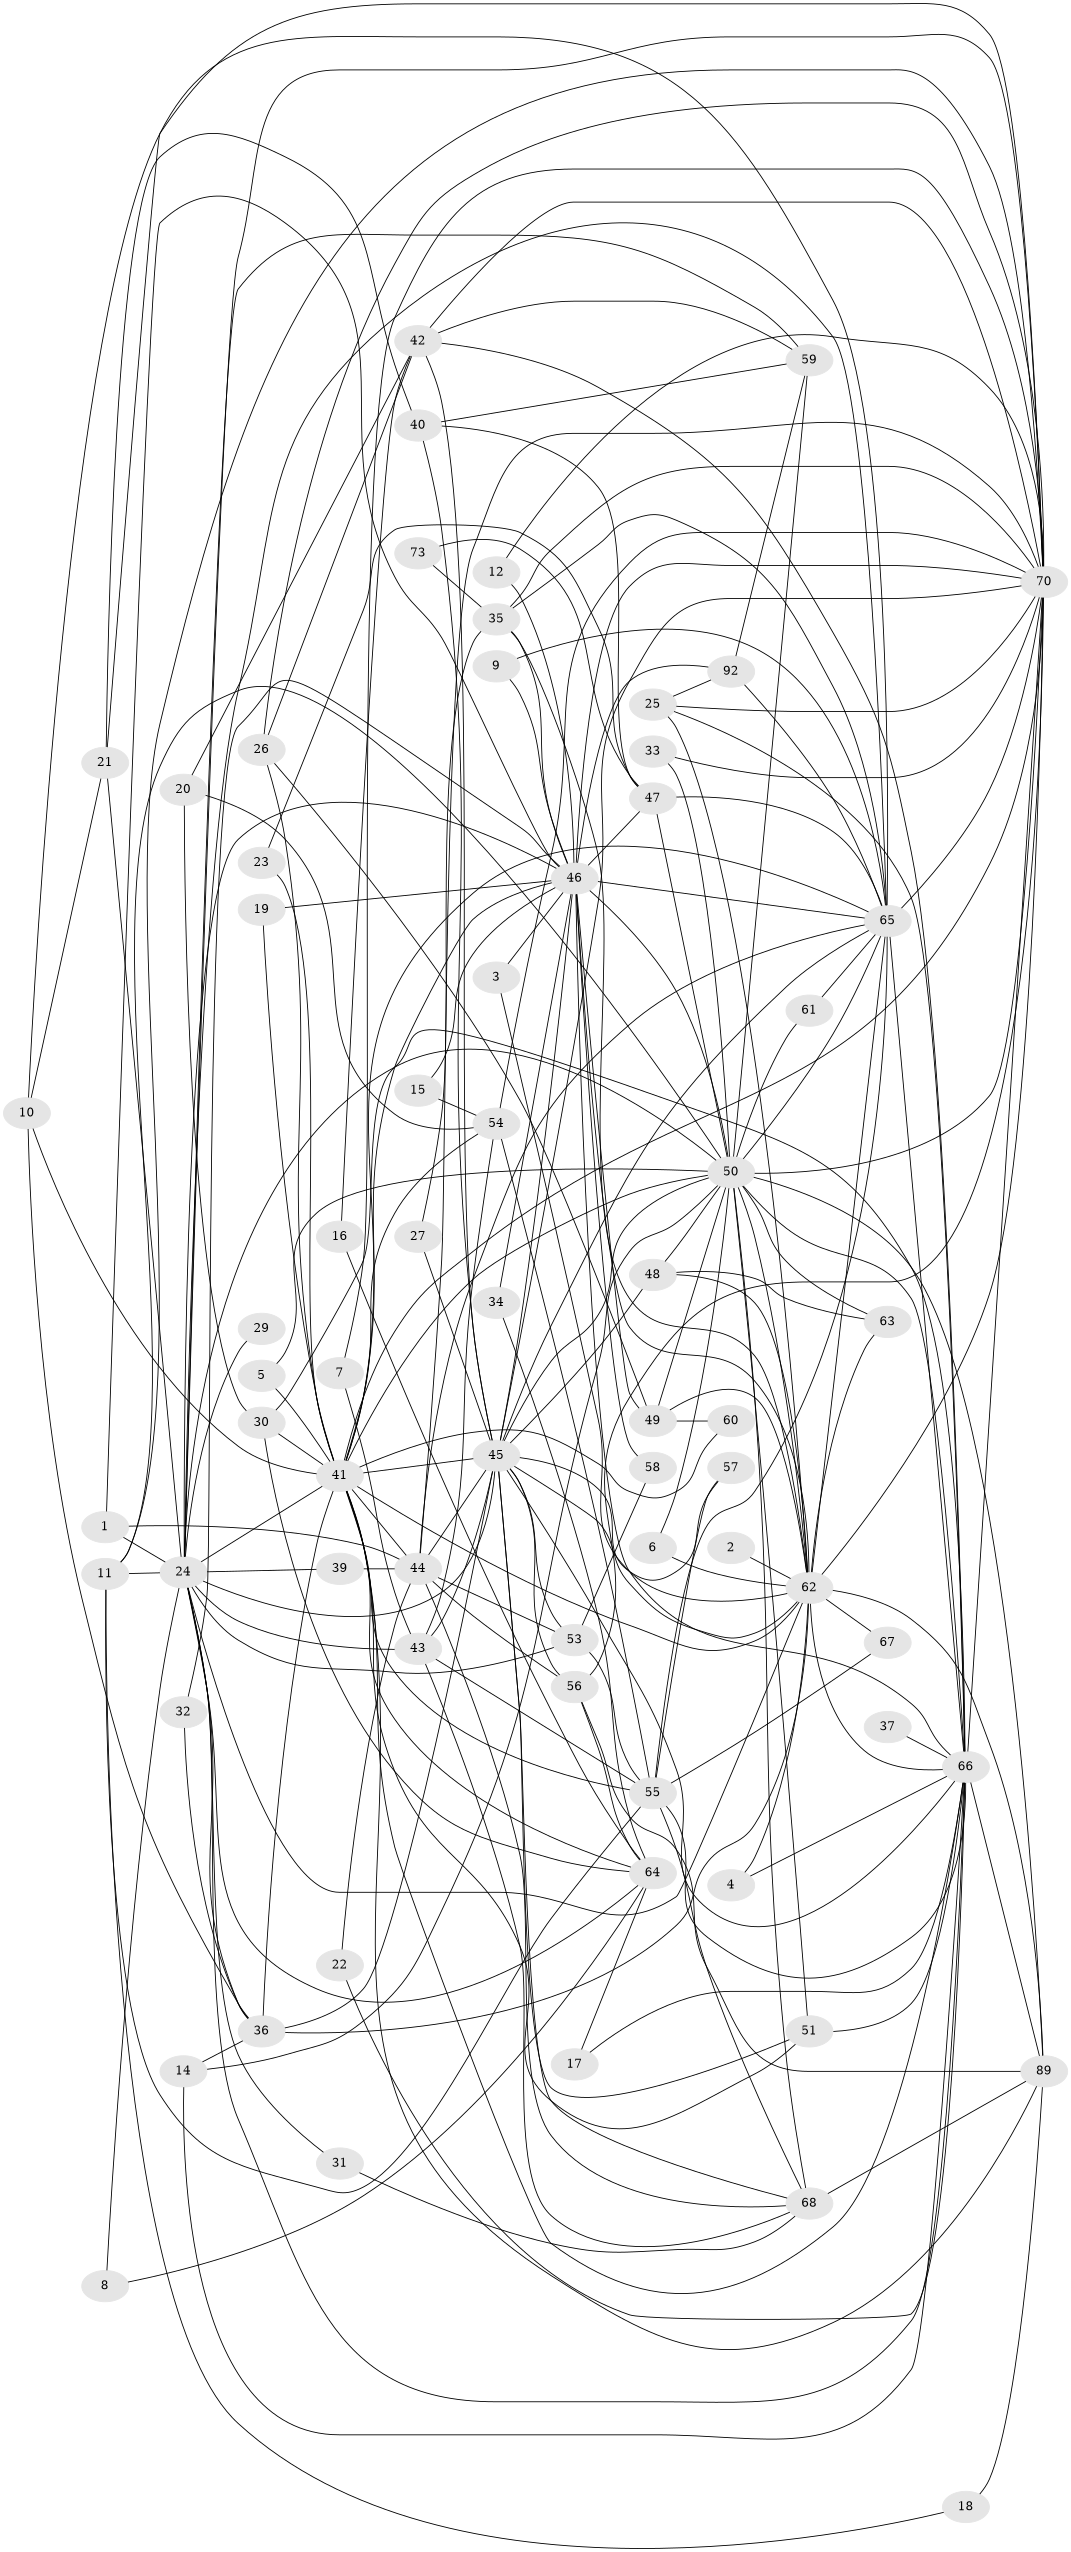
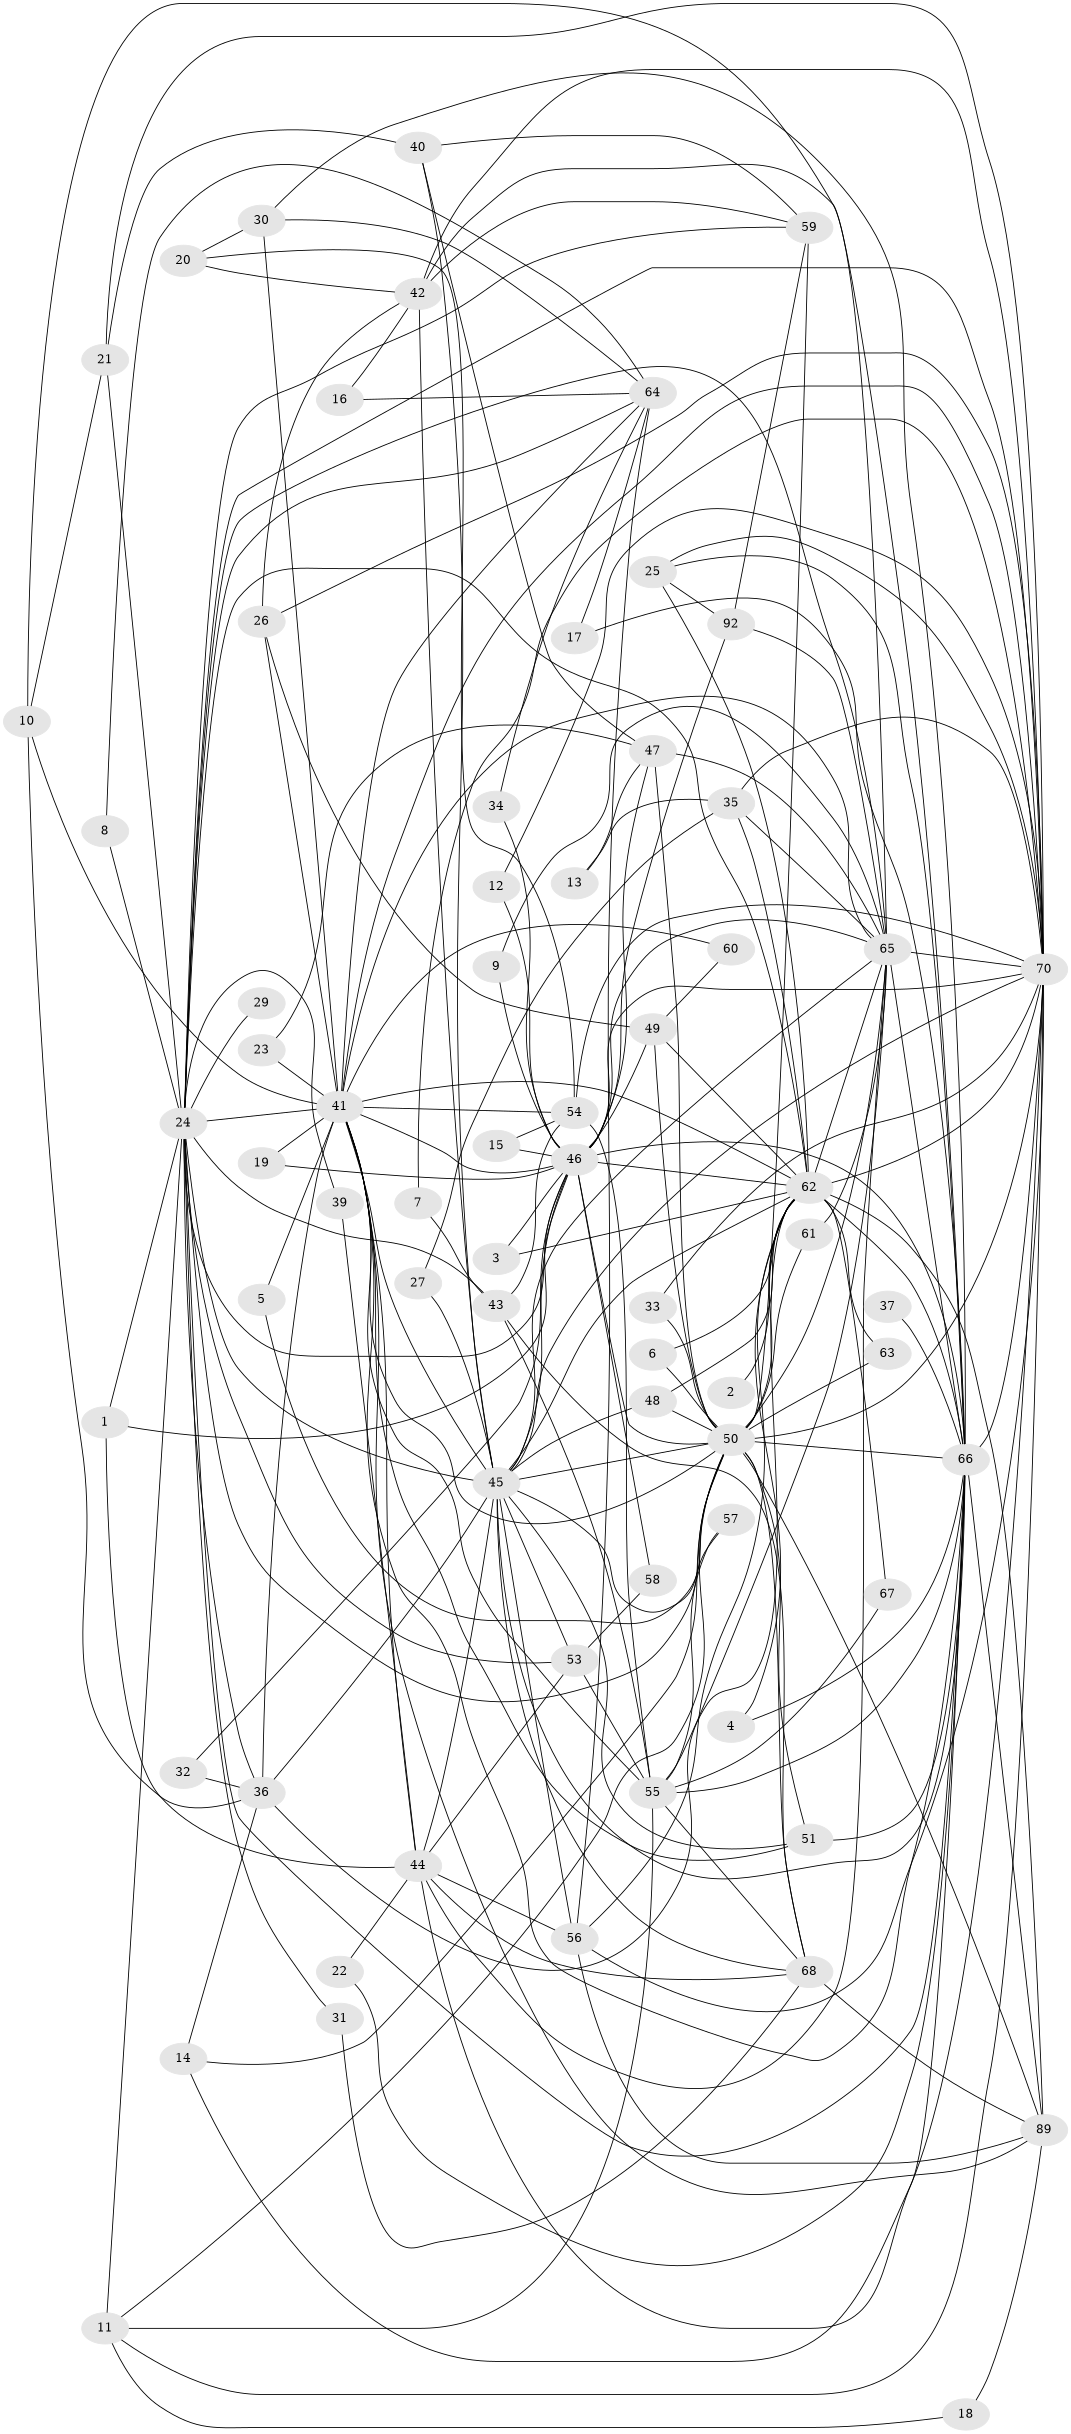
(418, 553) -> (575, 883)
(541, 734) -> none
(775, 1292) -> none
none -> (745, 1579)
(455, 1593) -> none
